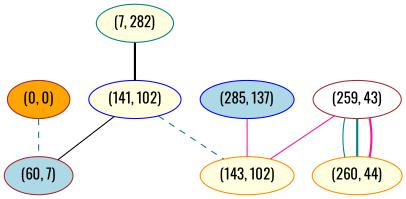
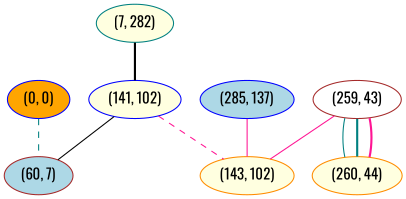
(39, 99) -> (39, 99)
(191, 138) -> (191, 138)
